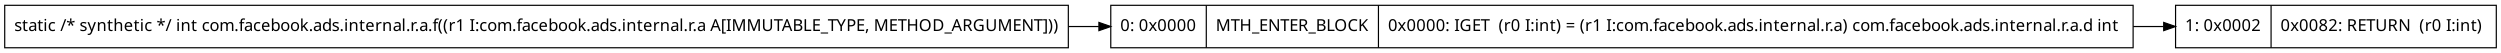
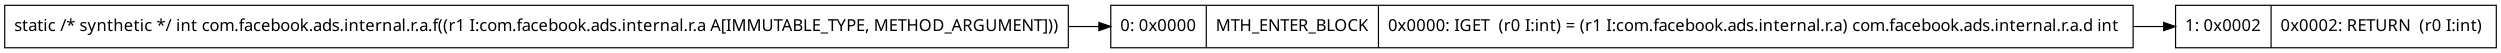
(2384, 26) -> (2384, 26)
